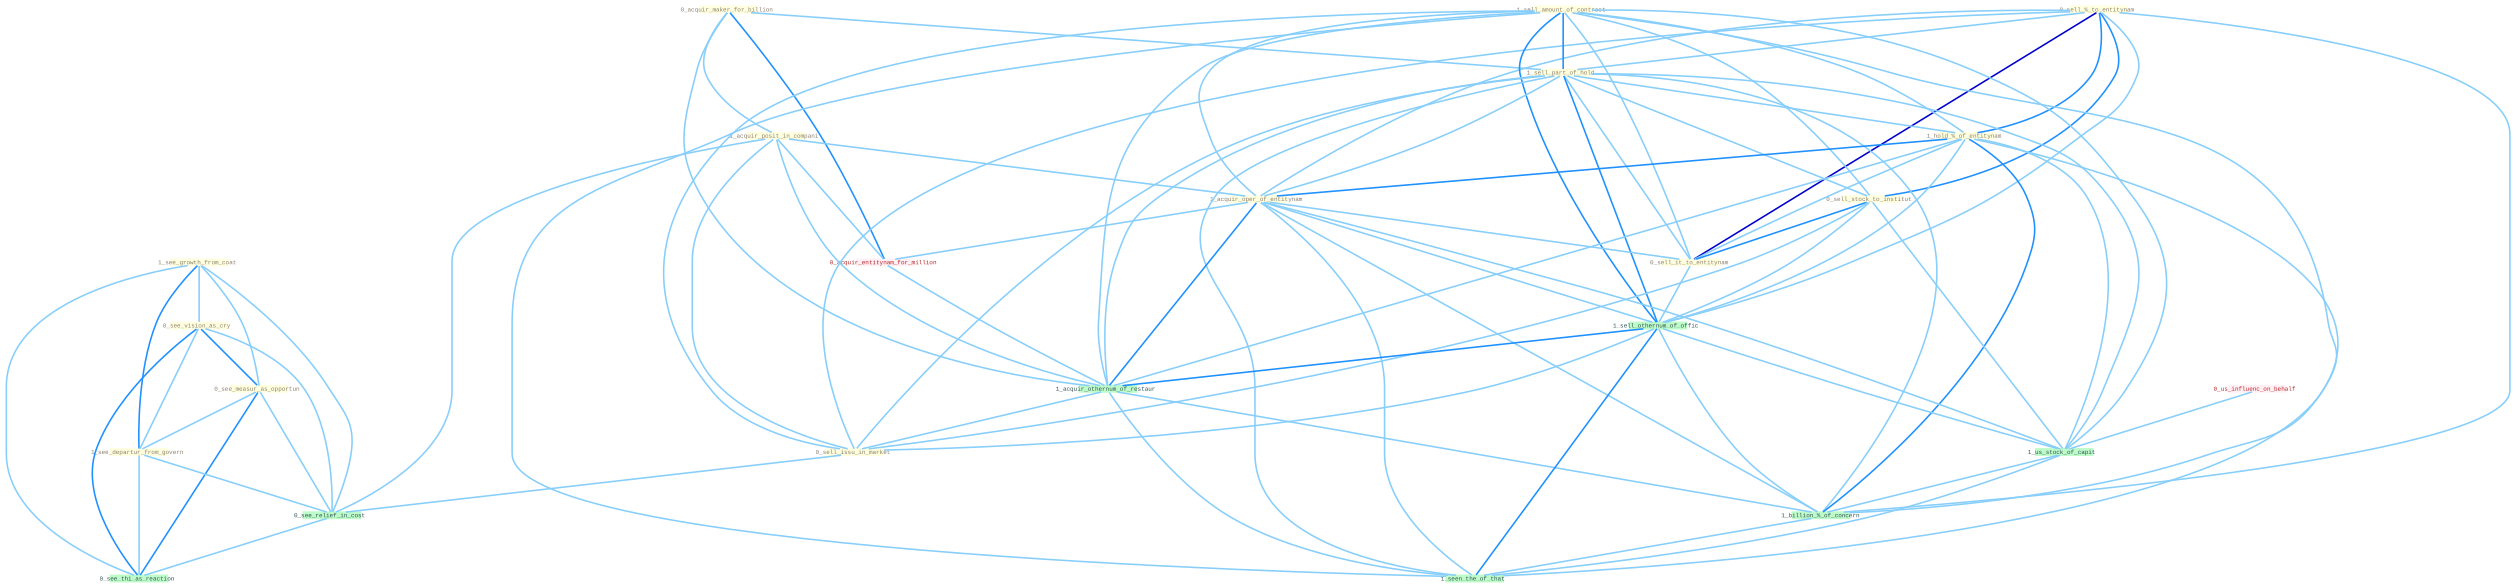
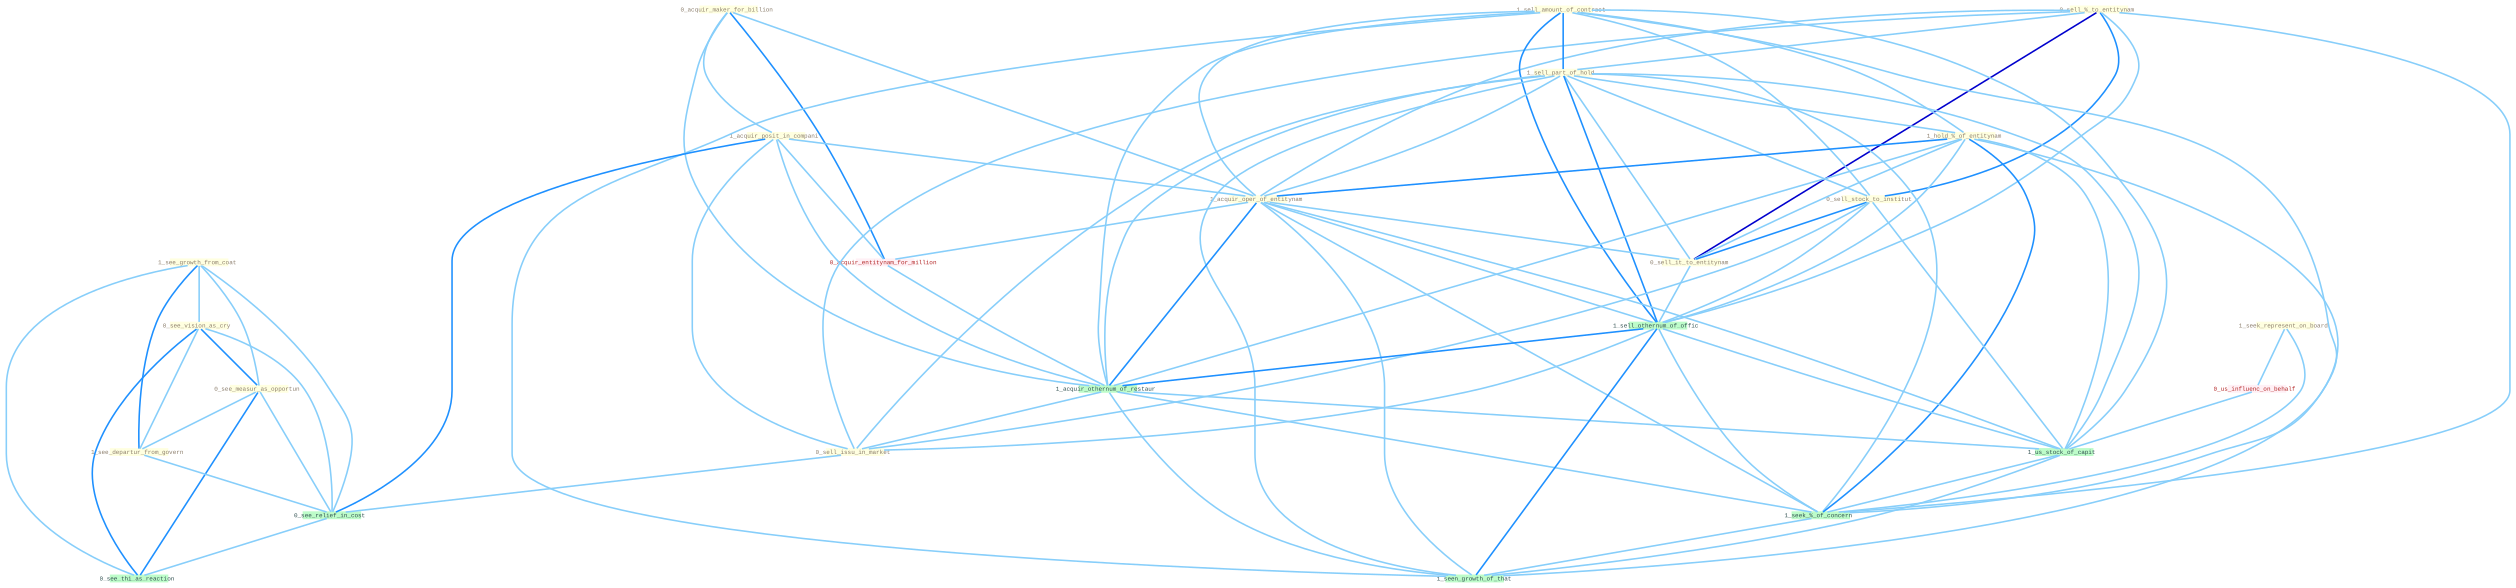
(1126, 40) -> (993, 104)
(911, 62) -> none
(2068, 98) -> none
(1638, 131) -> none
(461, 242) -> (461, 242)
none -> (2285, 326)
none -> (1564, 419)
(139, 515) -> none
(1821, 515) -> (1821, 515)
(1475, 578) -> (1475, 578)
